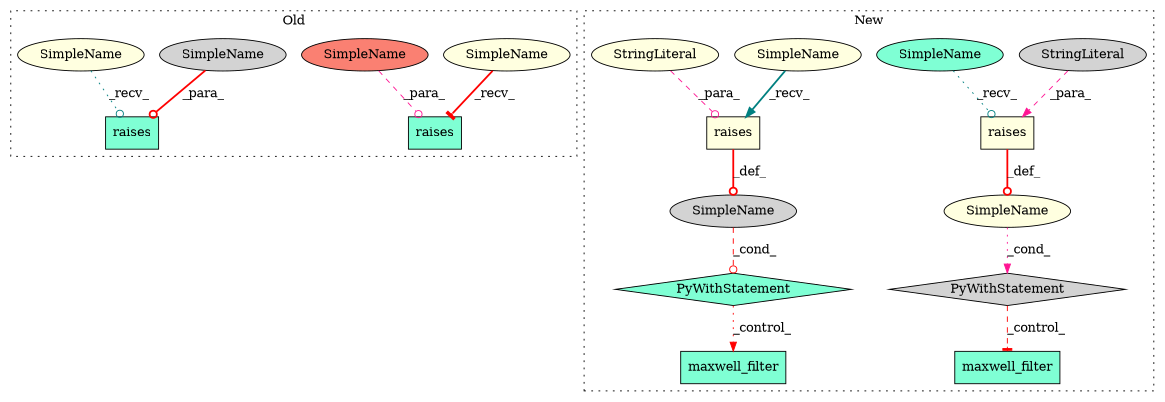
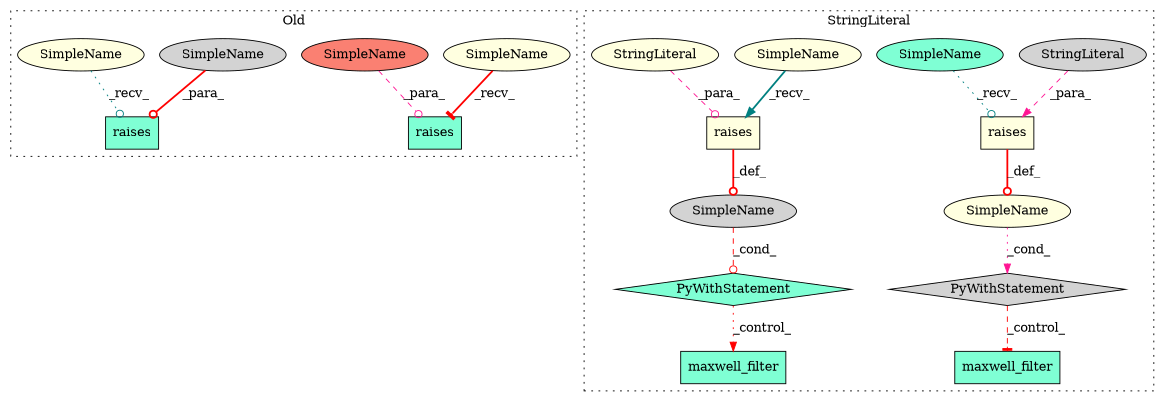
(869, 21) -> (869, 21)
